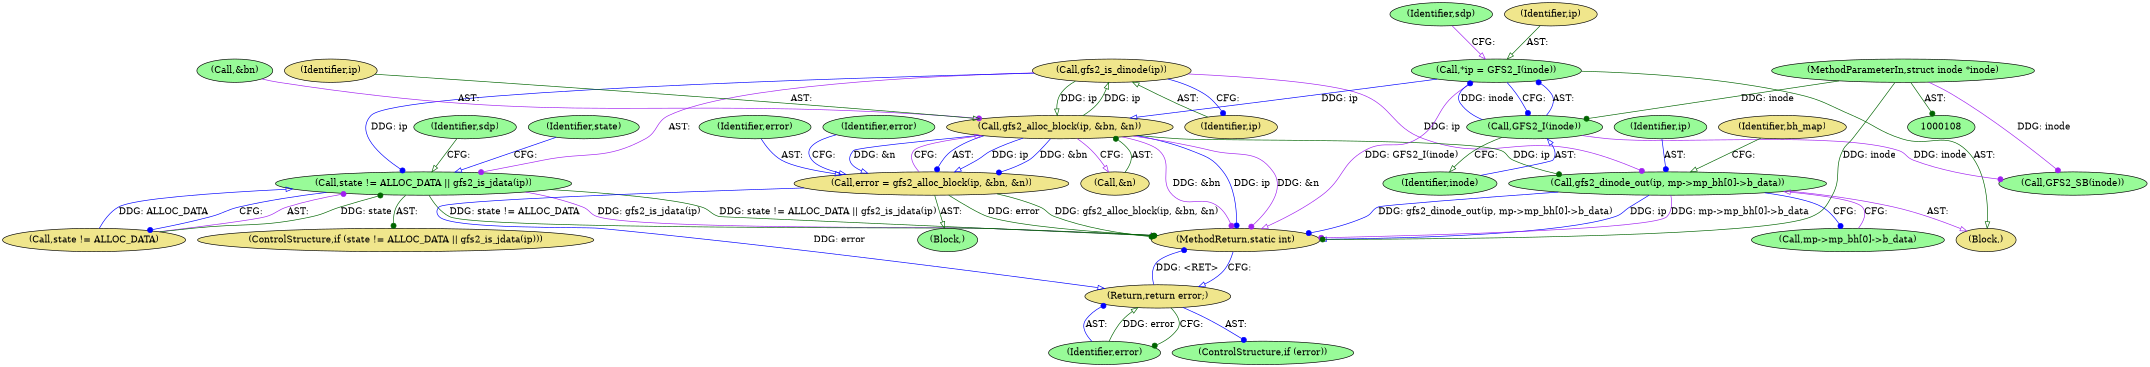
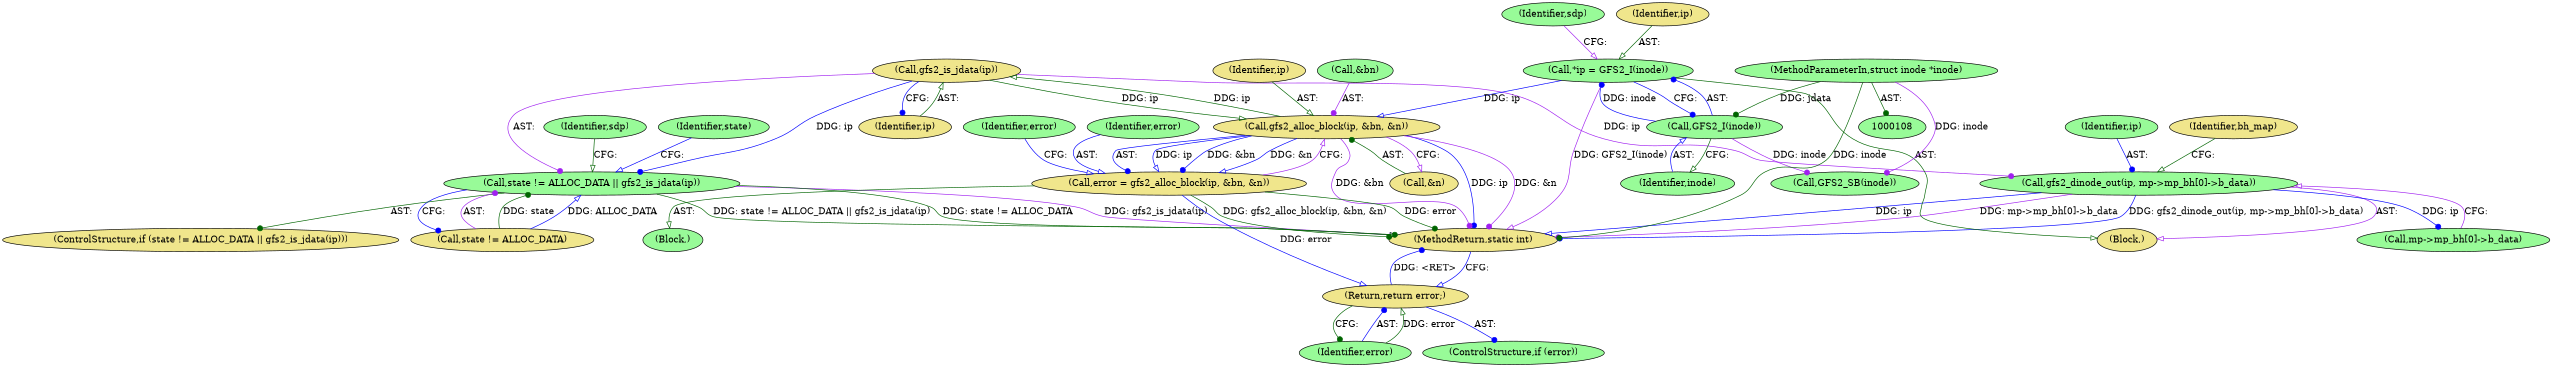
(1112, 71) -> (947, 71)
(1767, 99) -> (1806, 99)
(1350, 141) -> none
(1846, 212) -> (2441, 212)
